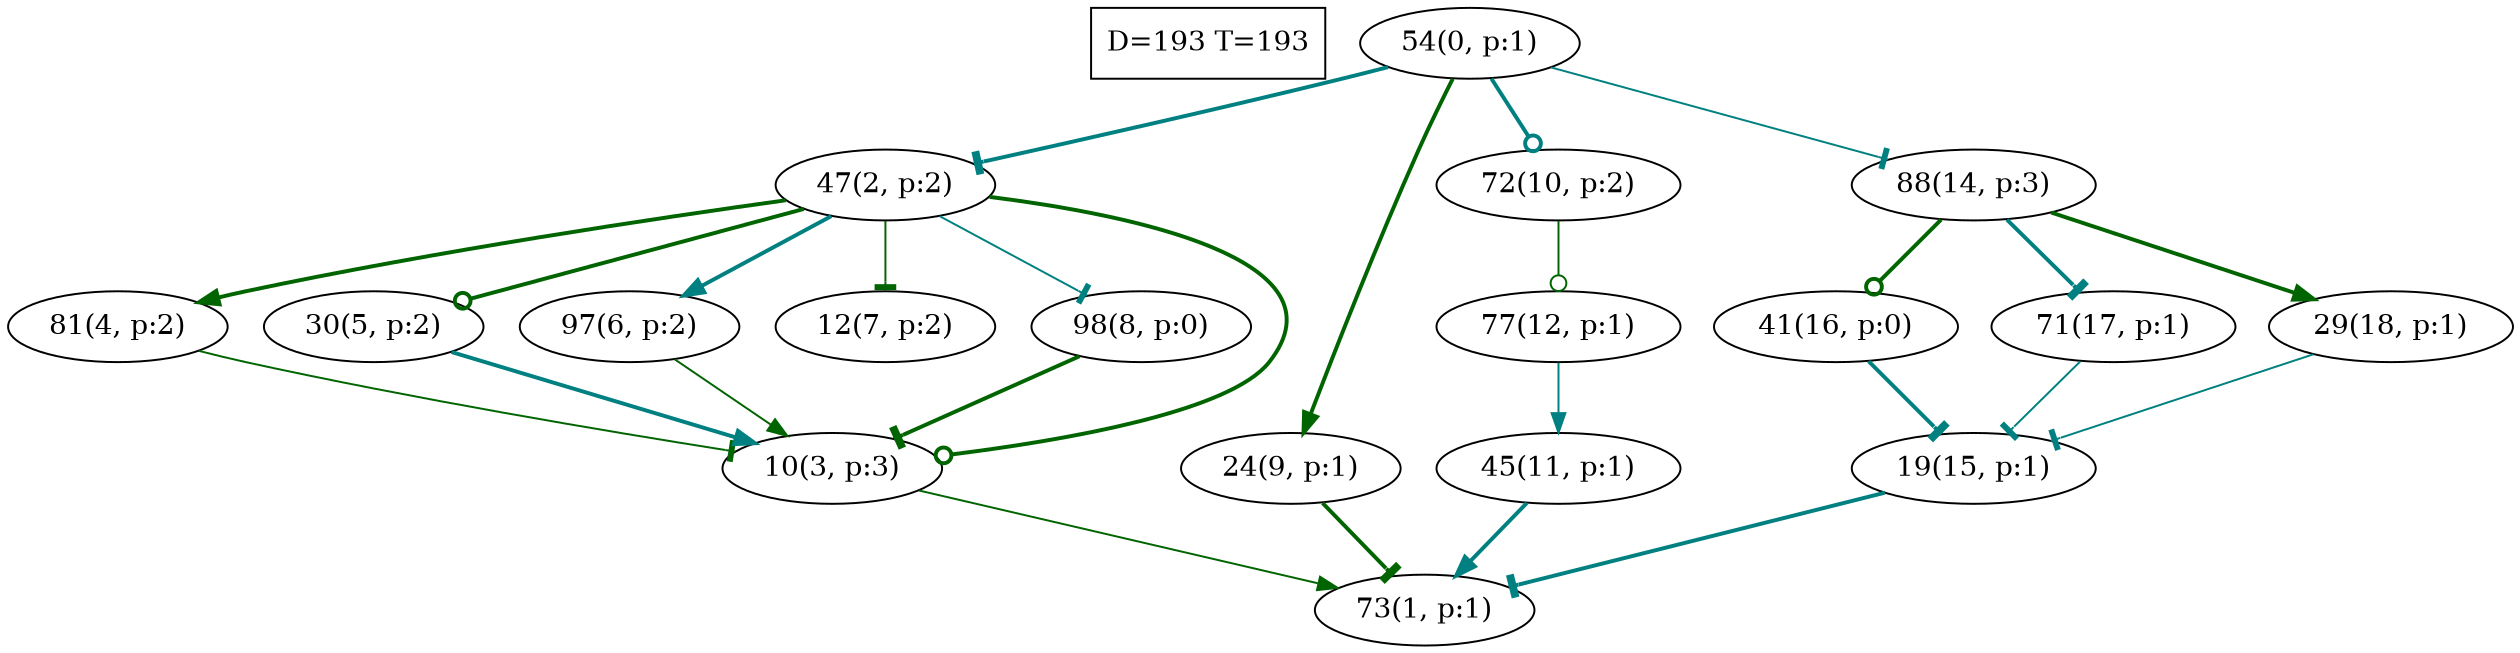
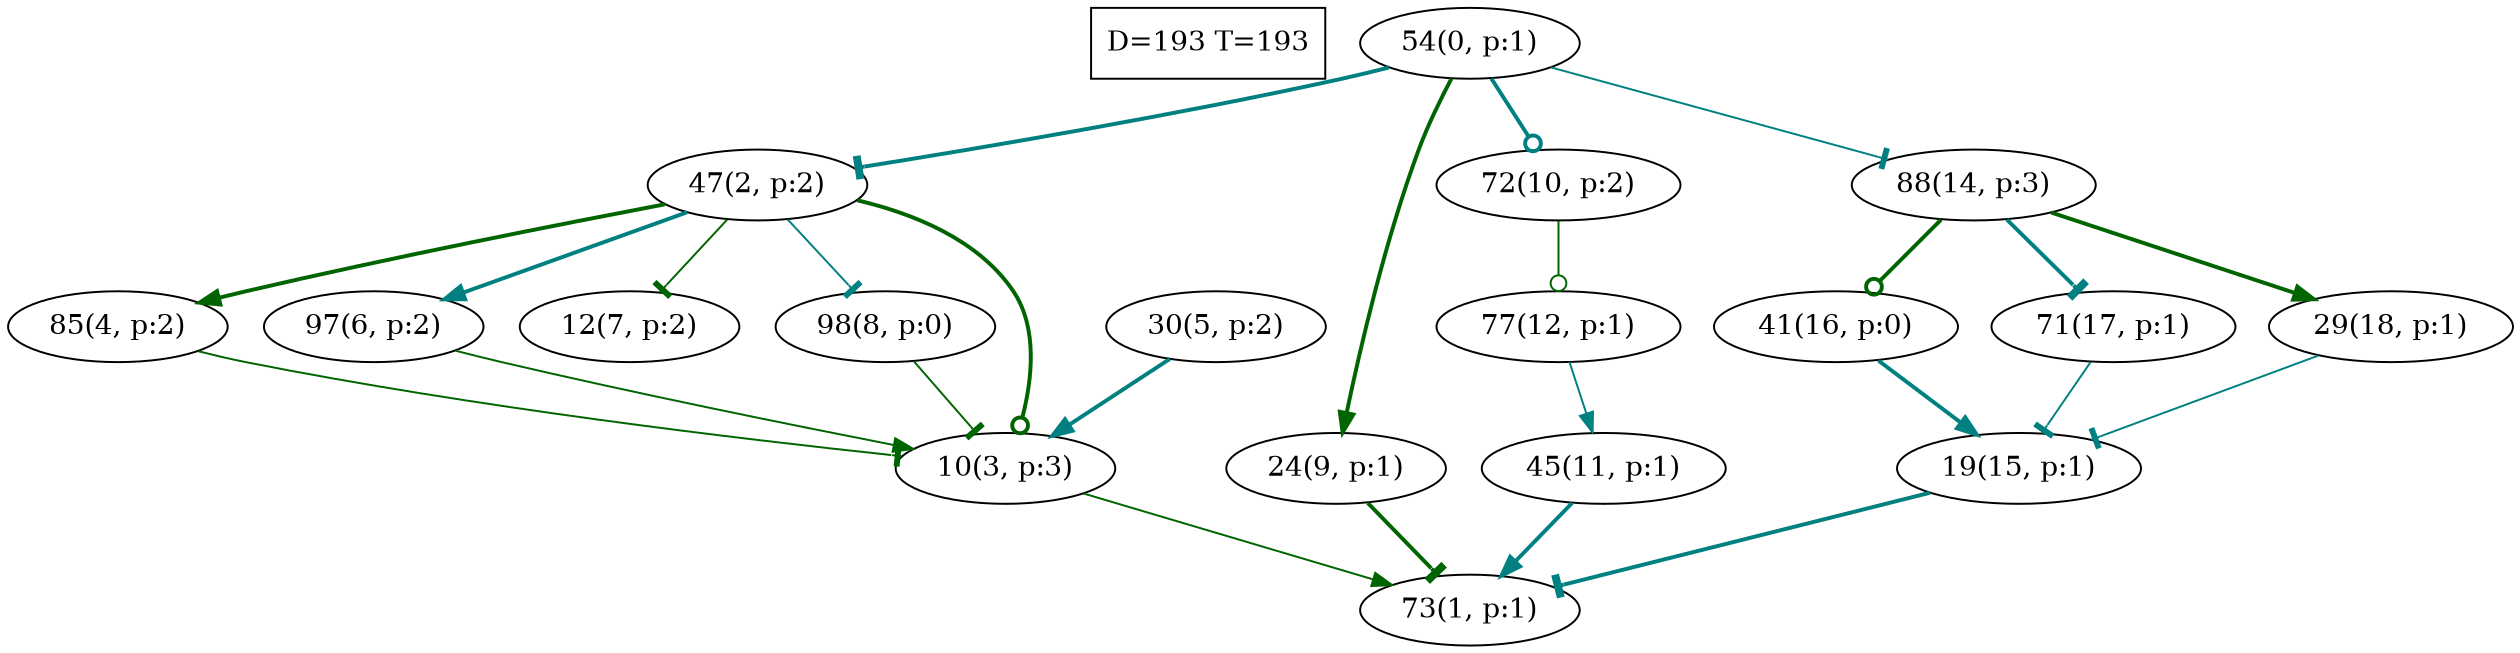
(637, 254) -> none
(118, 327) -> (118, 327)
(1901, 394) -> (1920, 392)
(991, 396) -> (942, 394)
